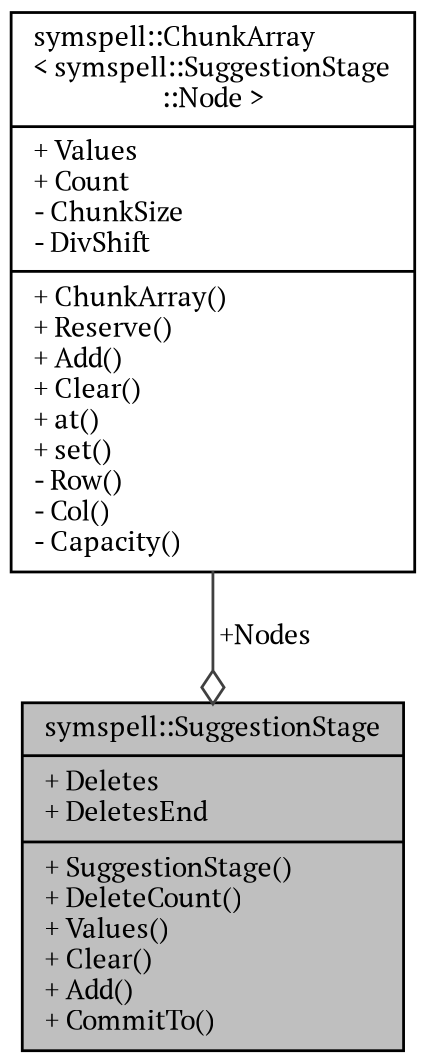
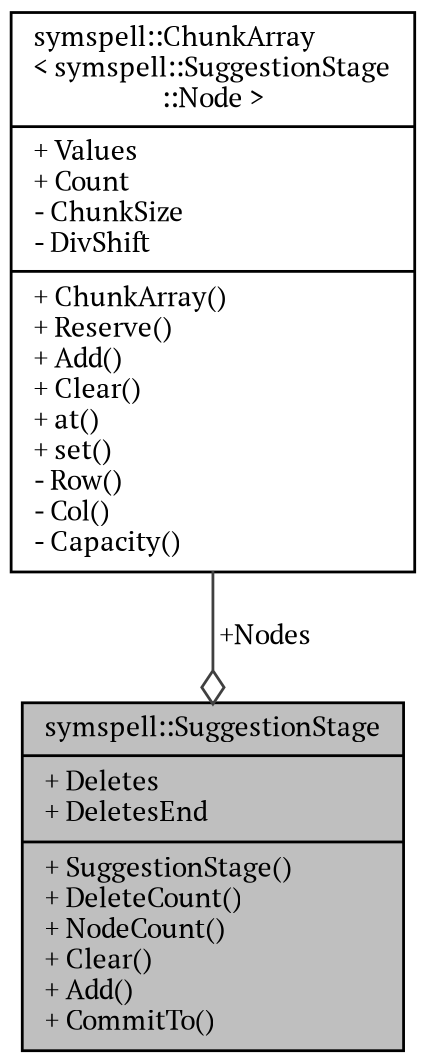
(109, 930) -> (136, 930)
